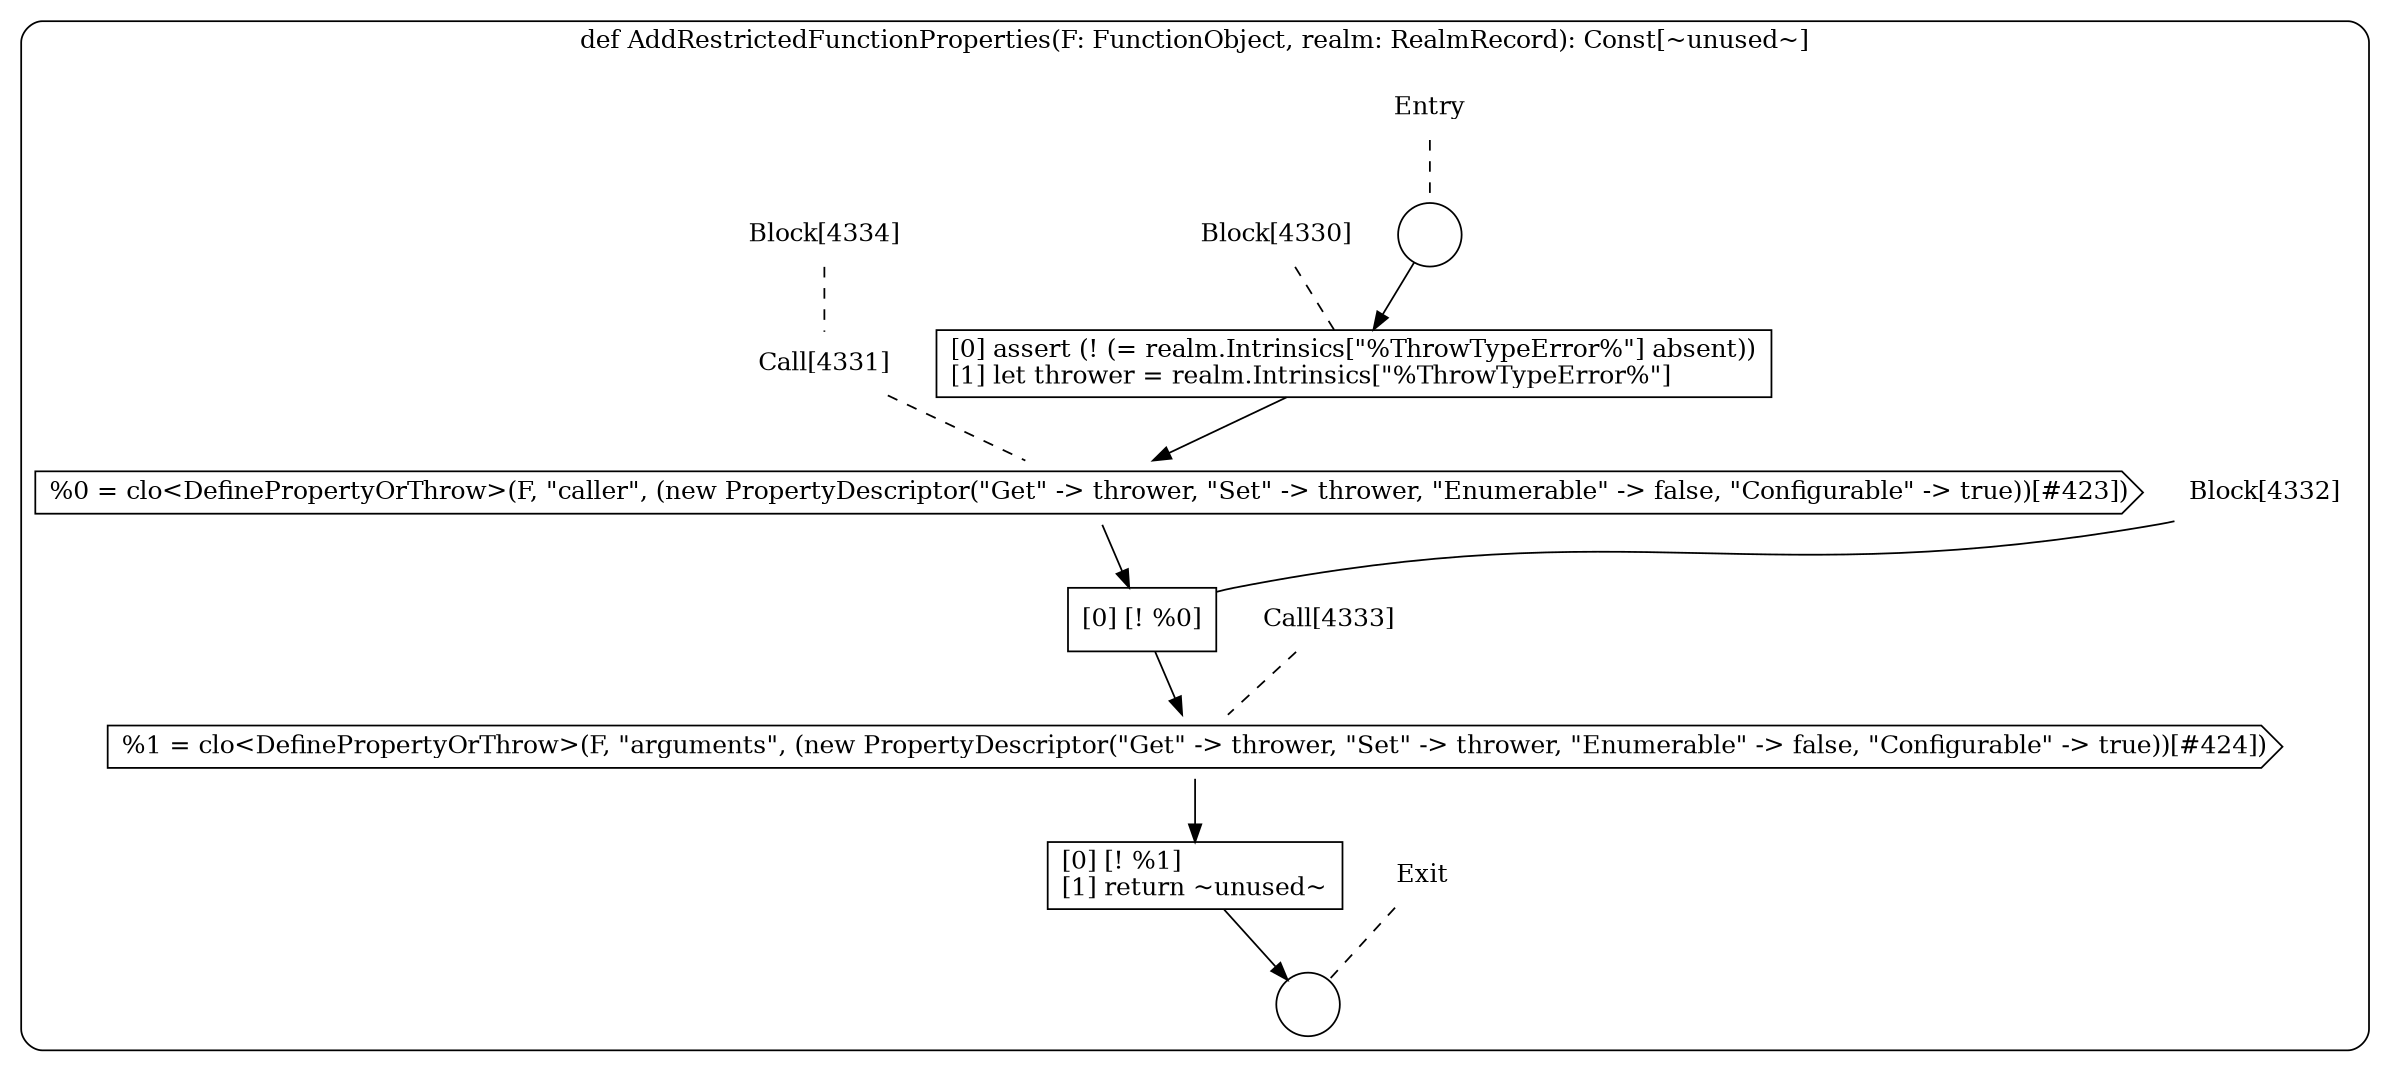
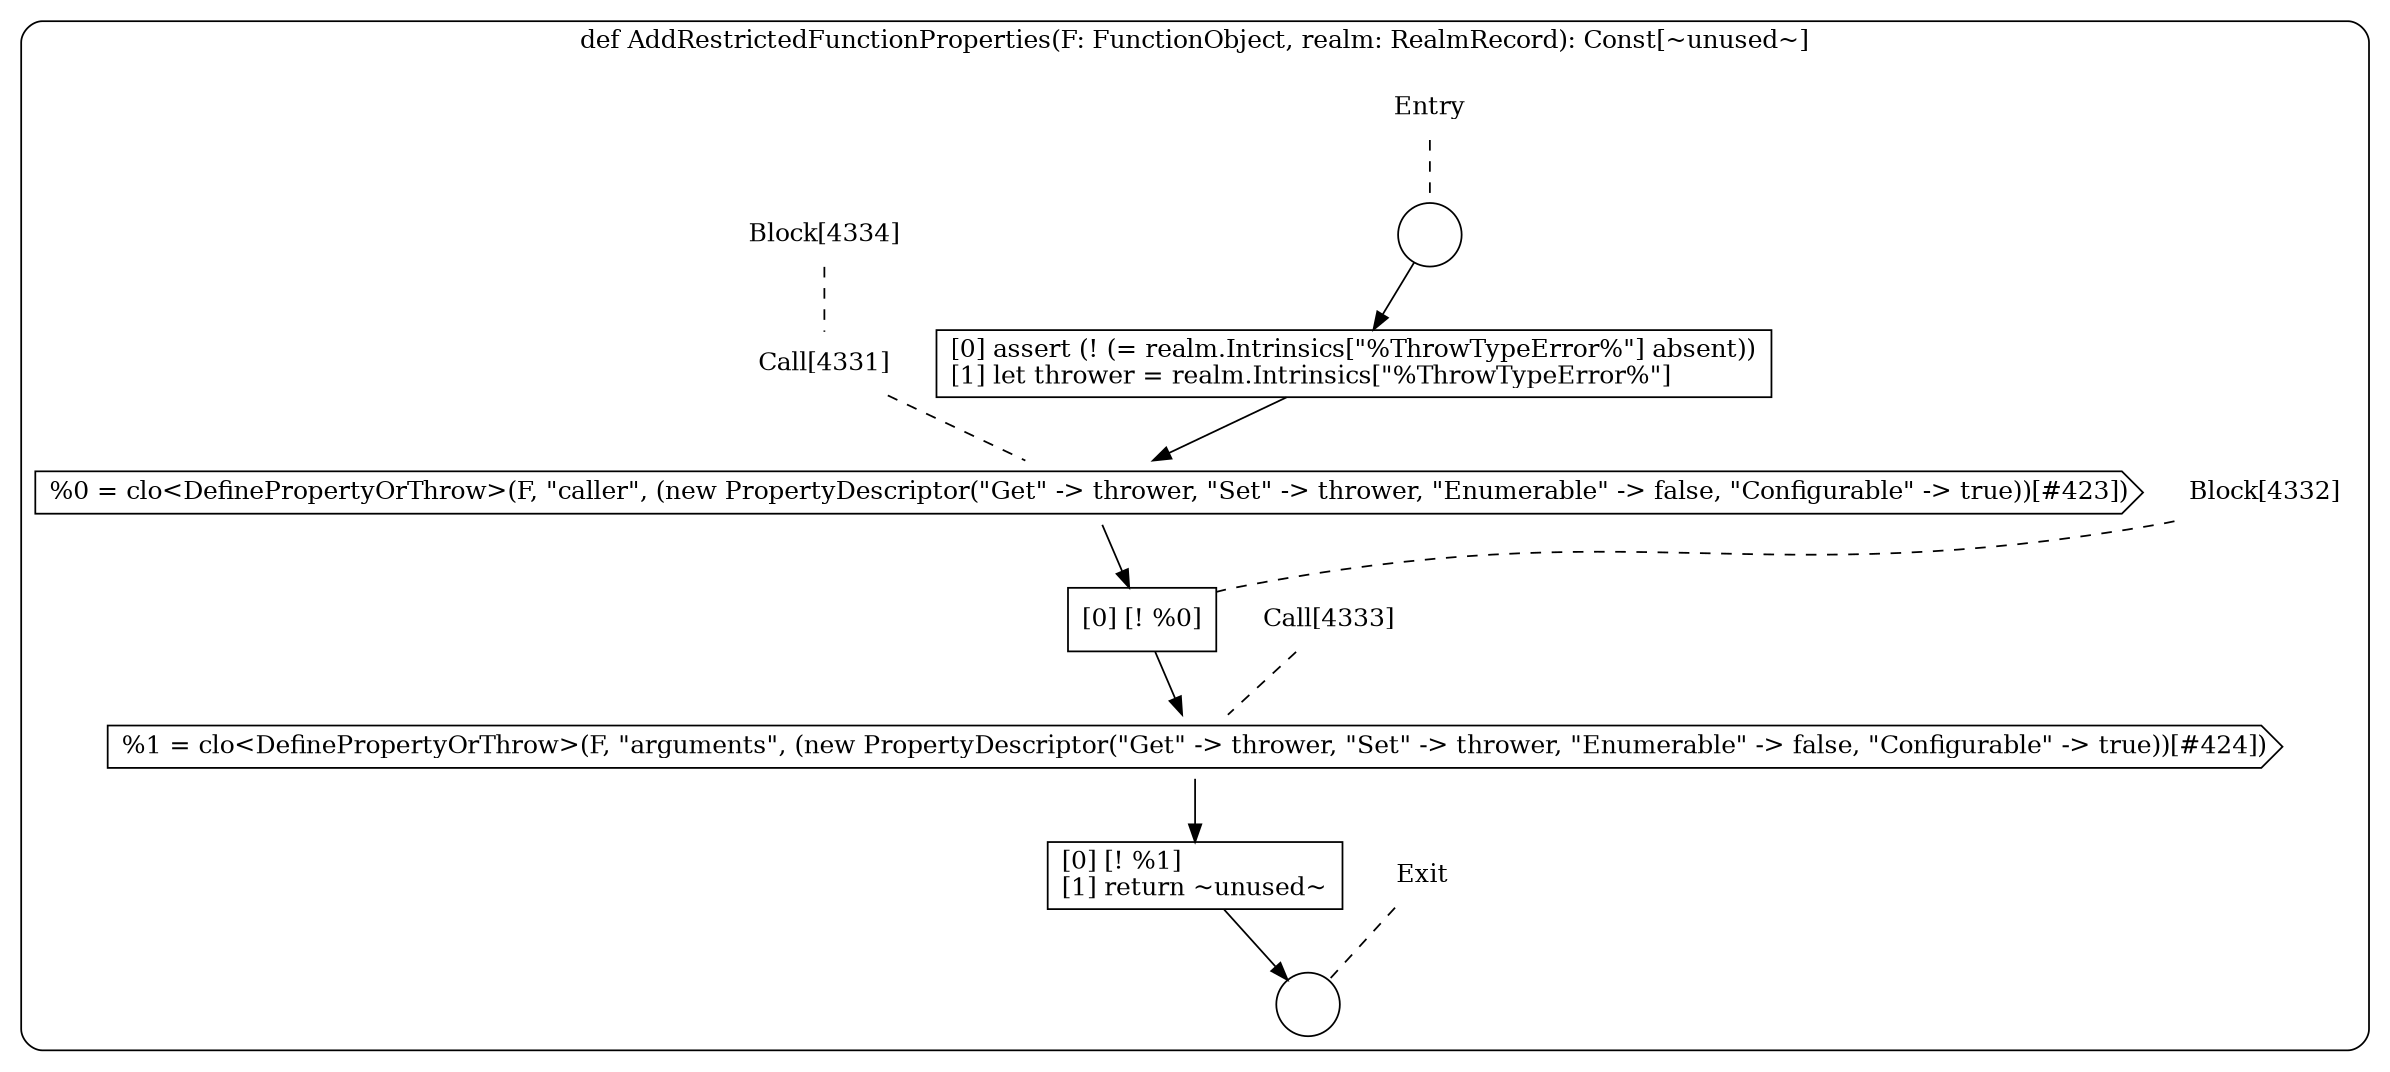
(1276, 235) -> none
(1695, 553) -> (1695, 553)
